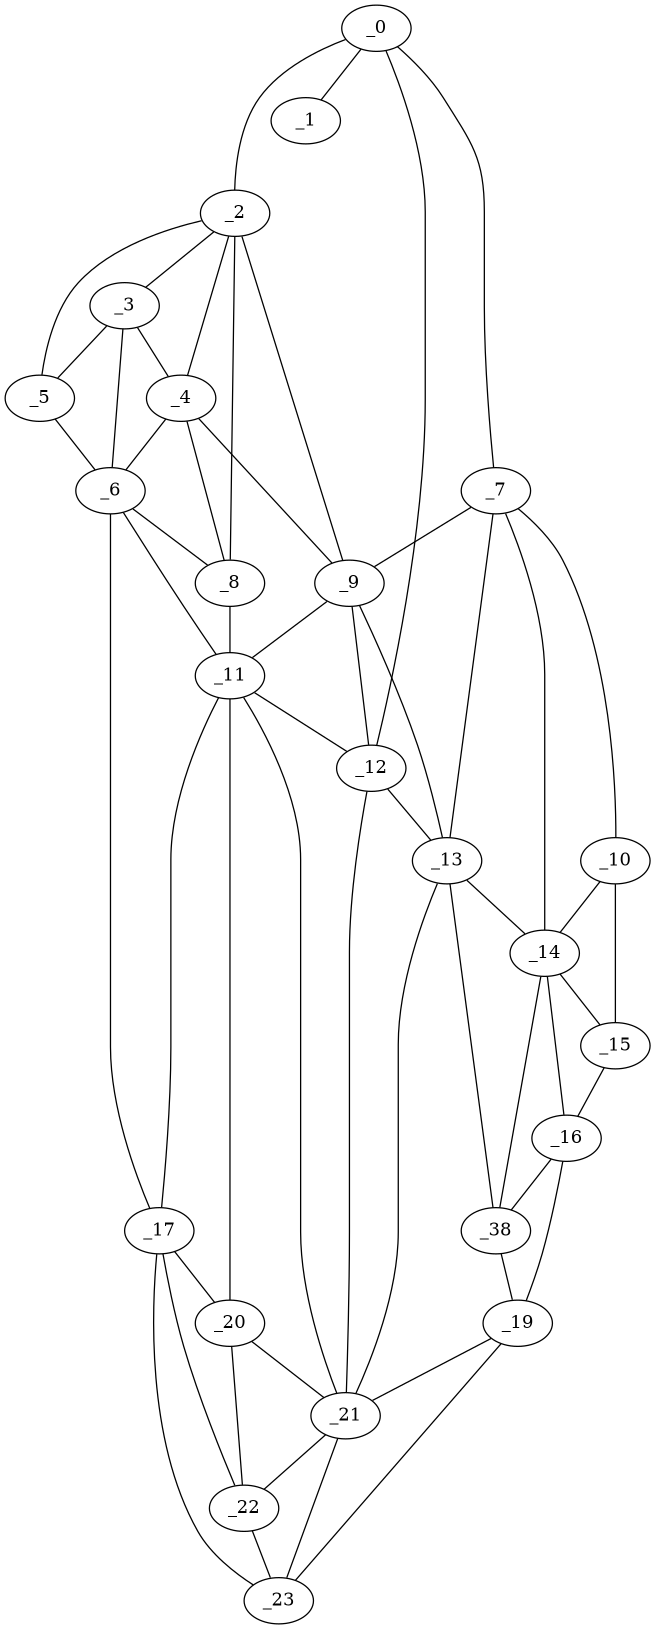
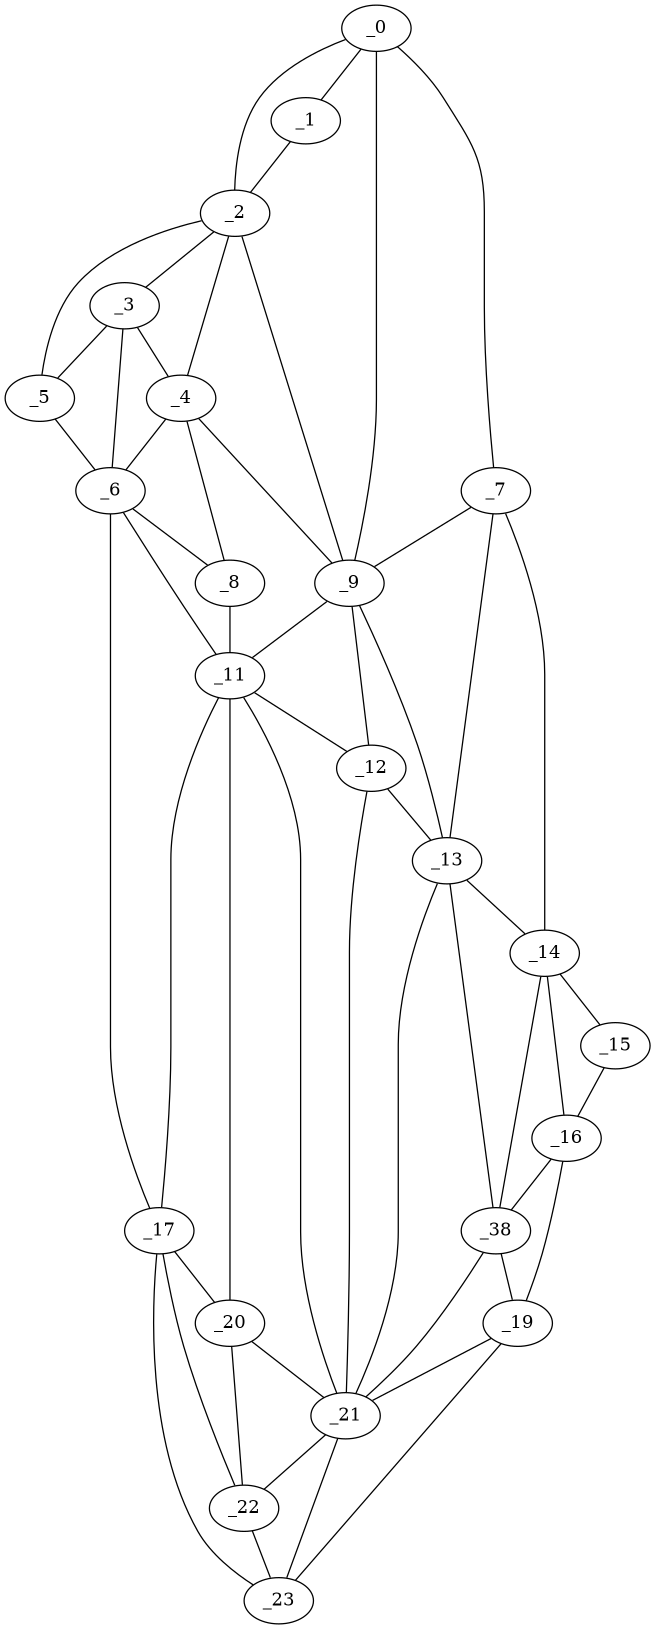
(425, 397) -> (376, 307)
(233, 398) -> (270, 167)
(615, 861) -> none
none -> (430, 1329)
